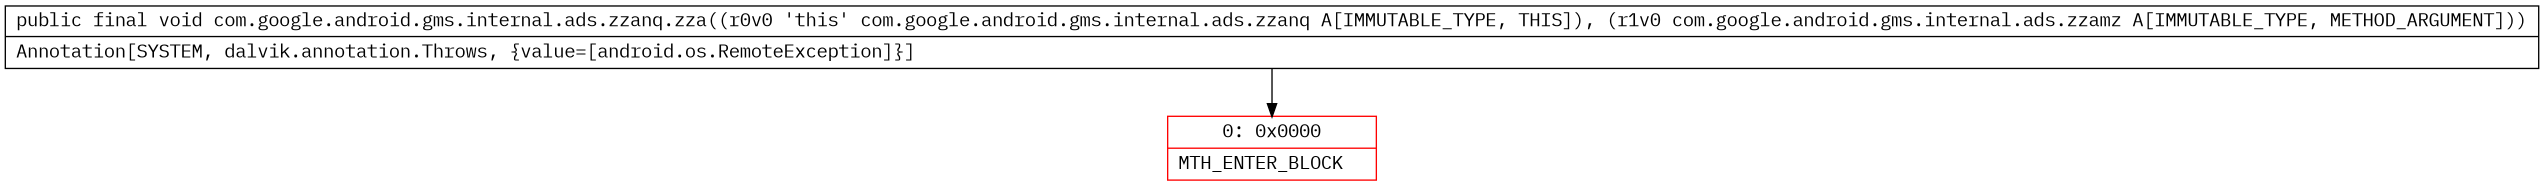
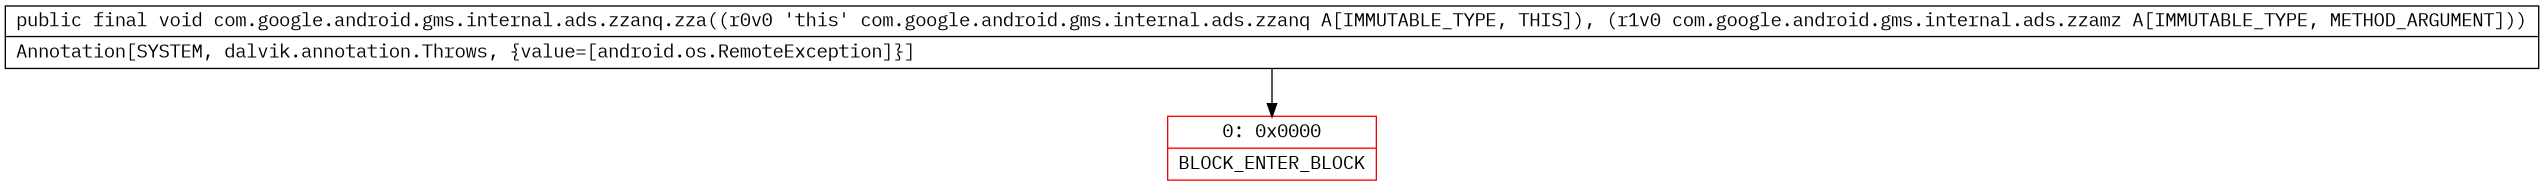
(1261, 163) -> (1272, 163)
